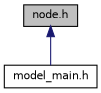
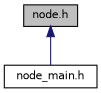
(51, 77) -> (51, 77)
